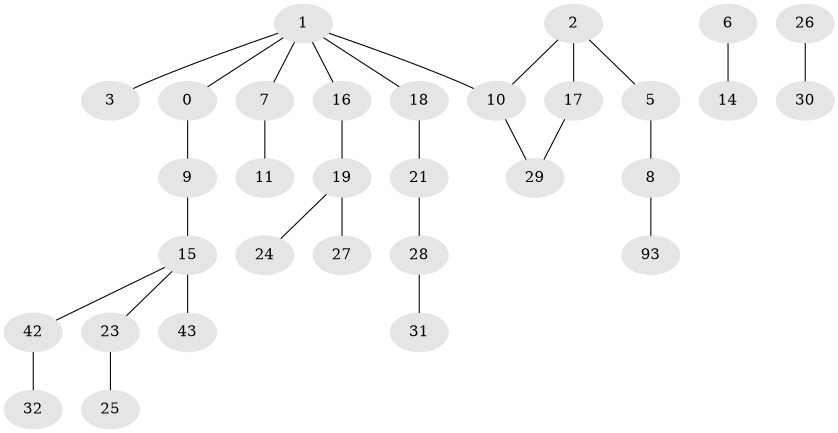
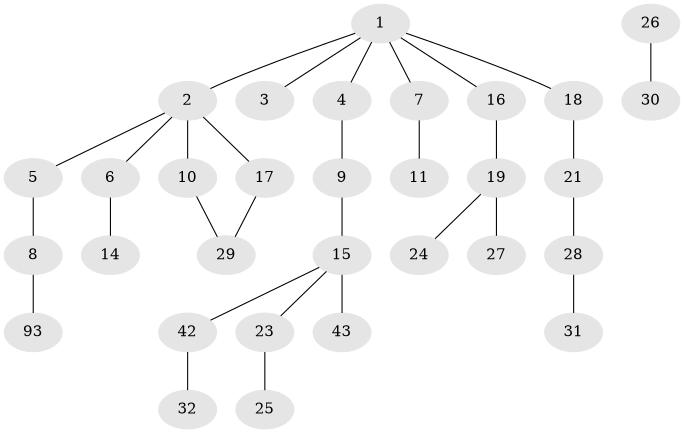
(402, 59) -> (282, 59)
(188, 101) -> (342, 101)
none -> (149, 139)
